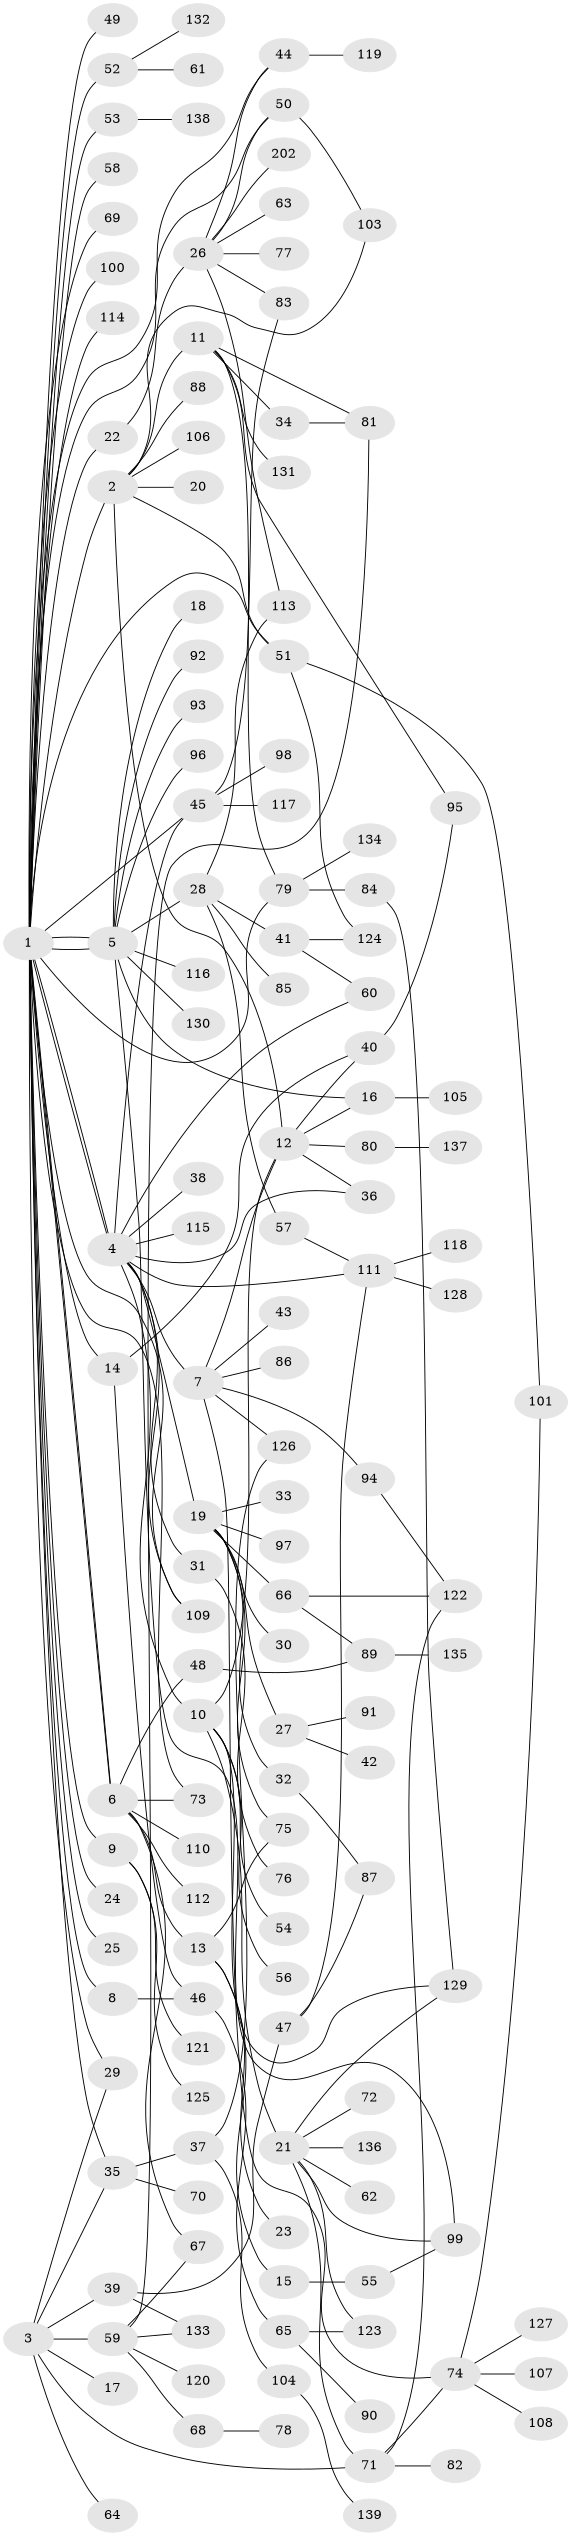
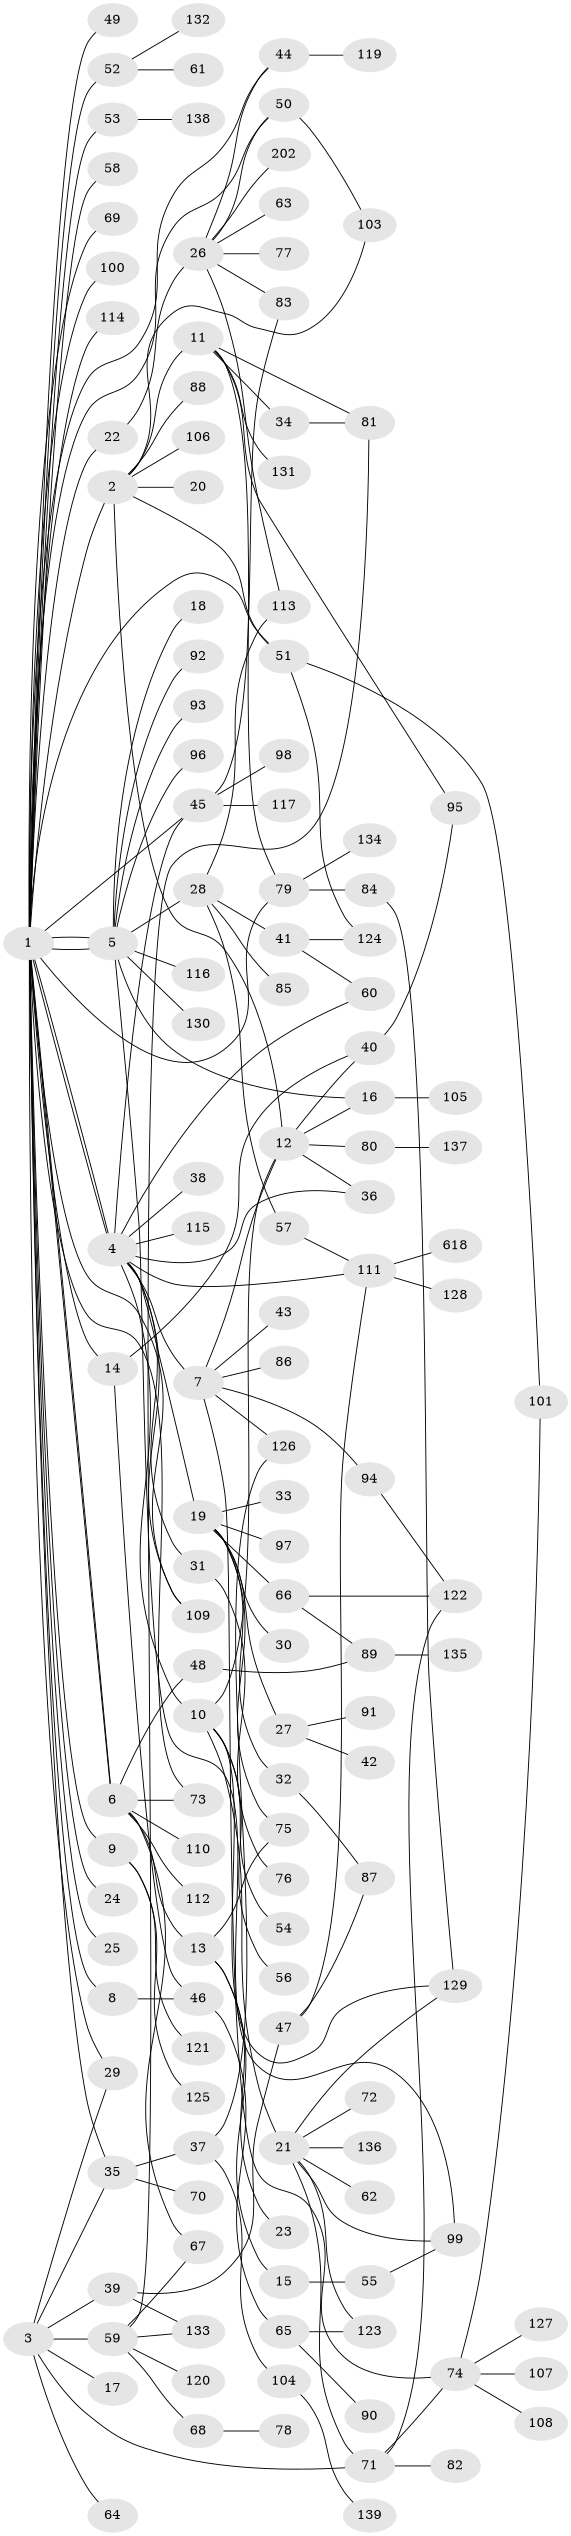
(455, 1246) -> (455, 1246)
